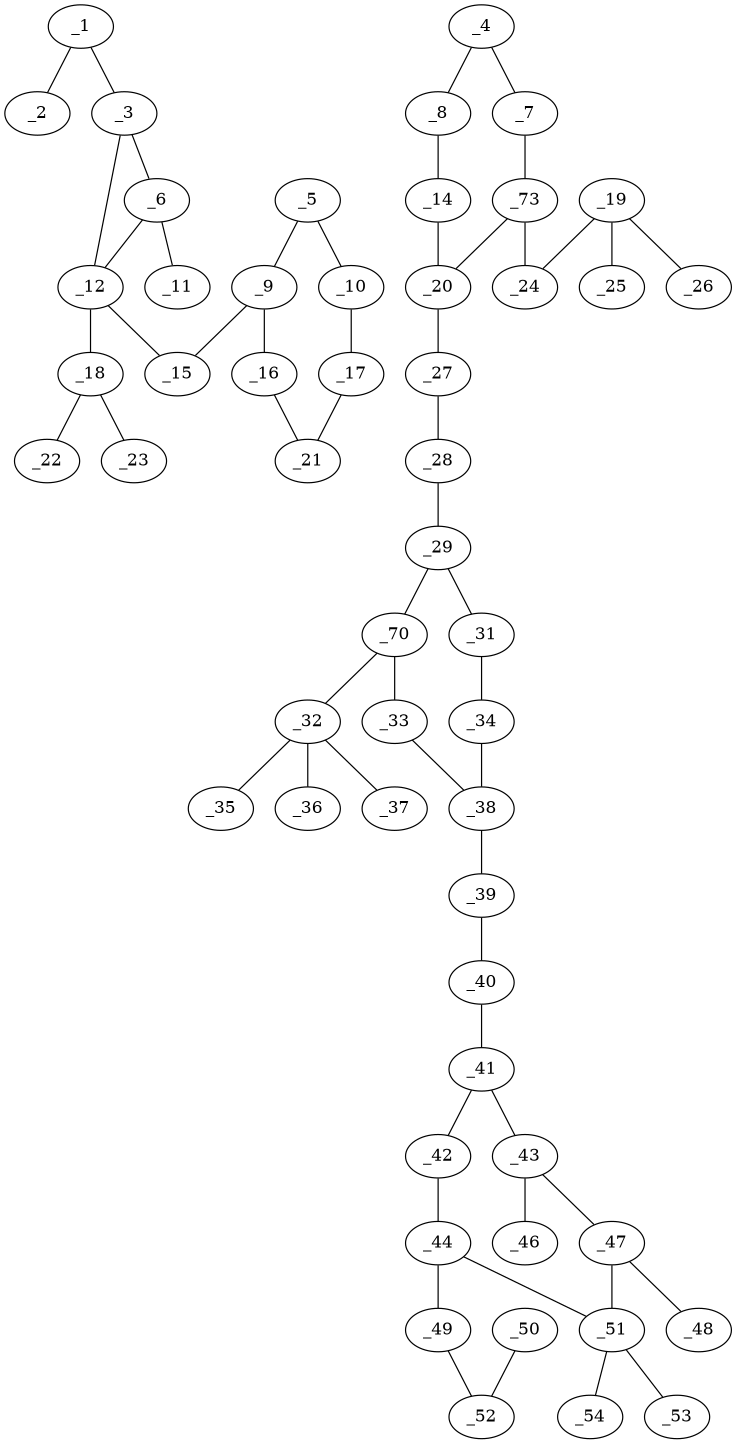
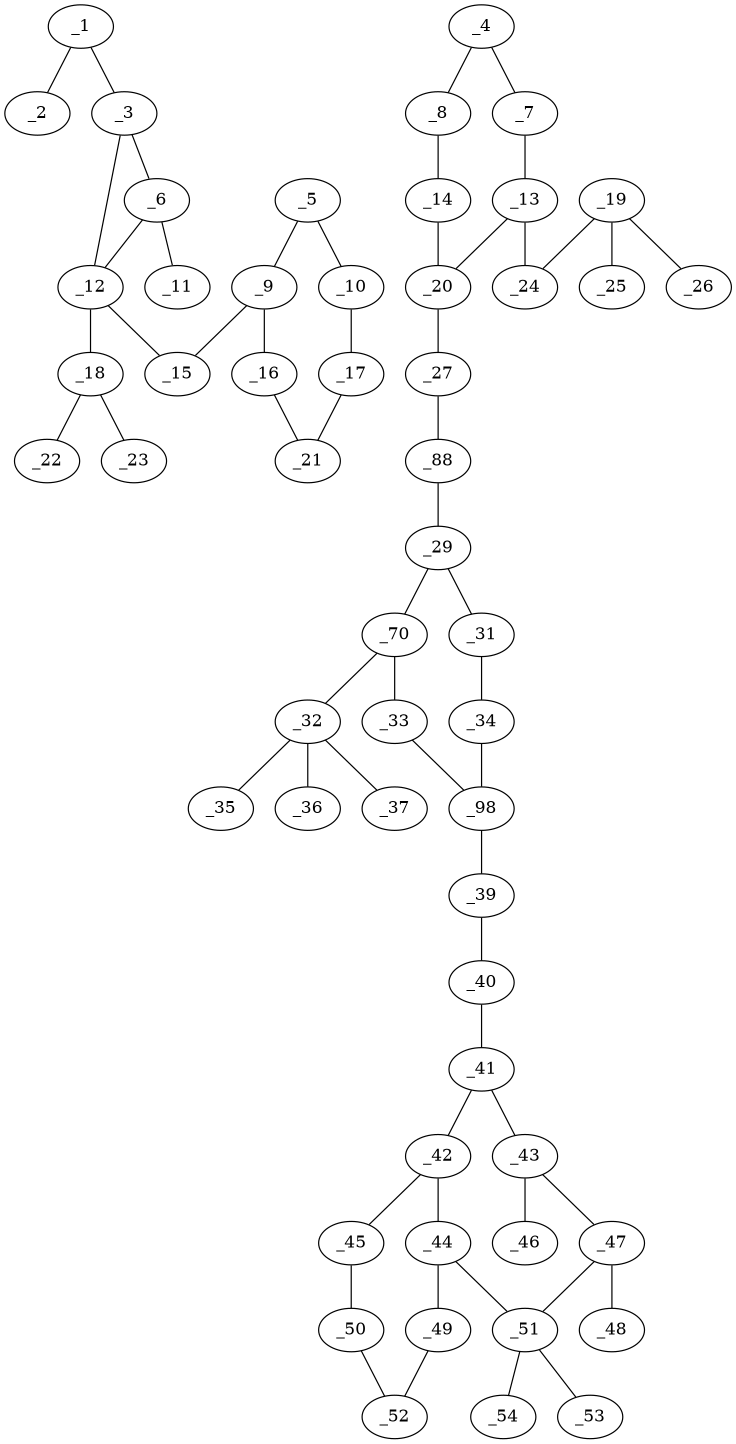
(525, 200) -> (525, 200)
(438, 461) -> (438, 461)
(482, 809) -> (482, 809)
none -> (351, 1243)
